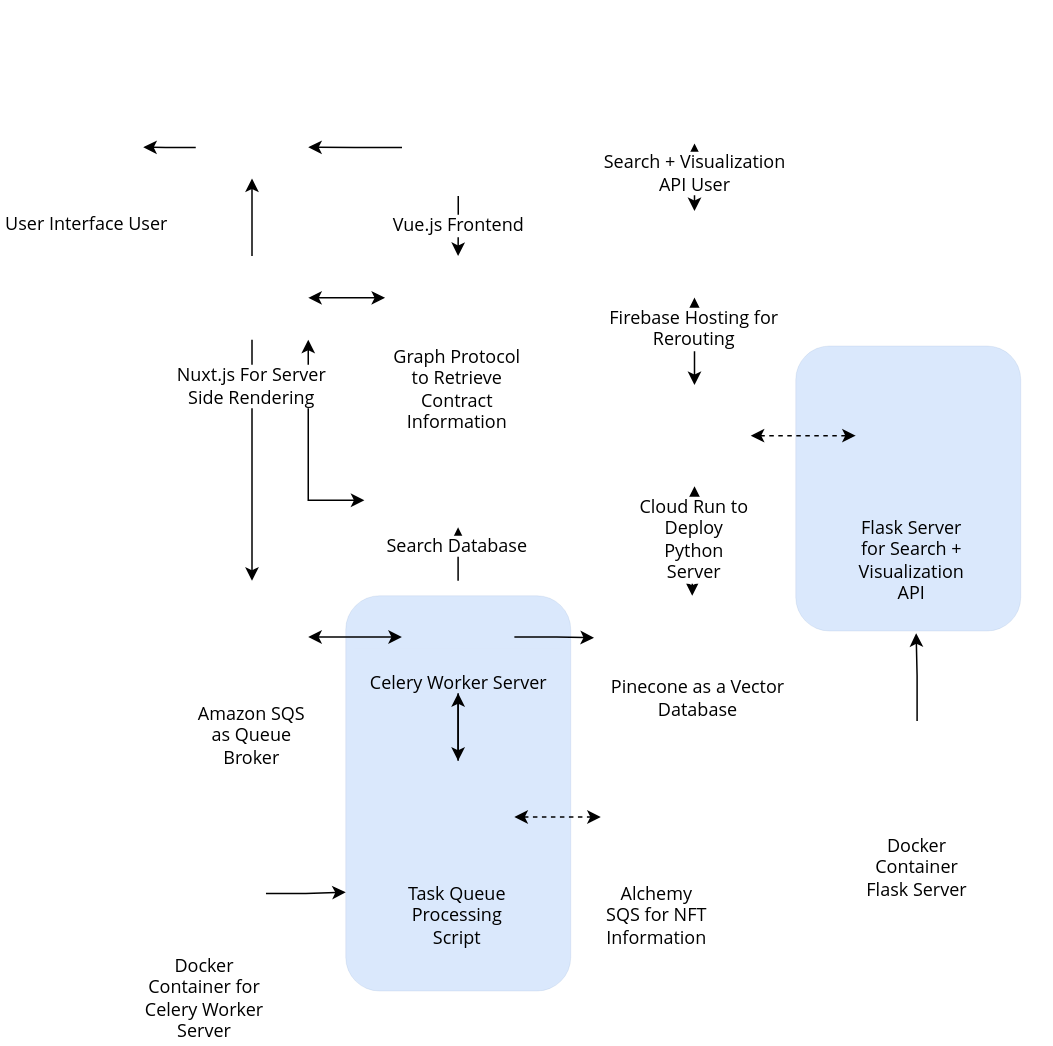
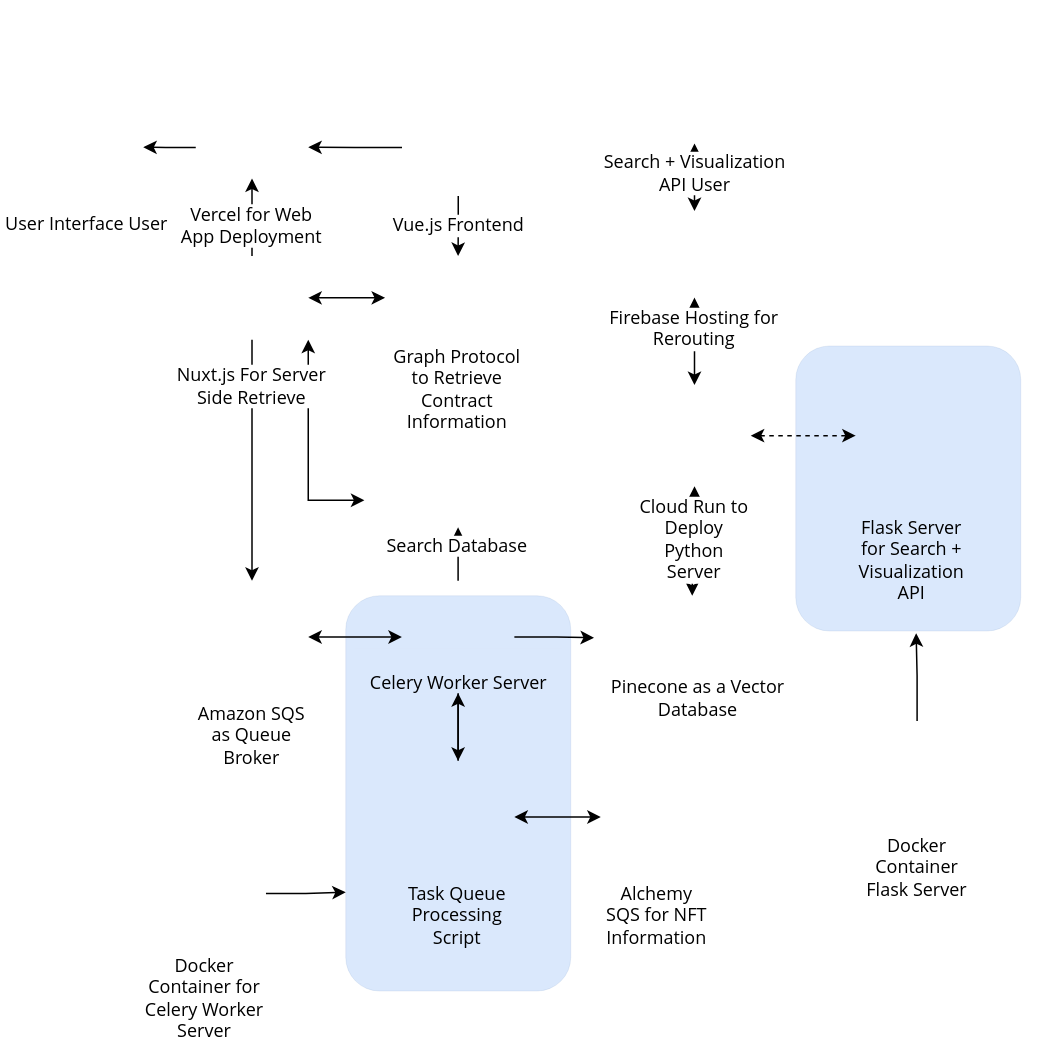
none -> (252, 226)
(252, 386) -> (252, 386)
(557, 817) -> (557, 817)
